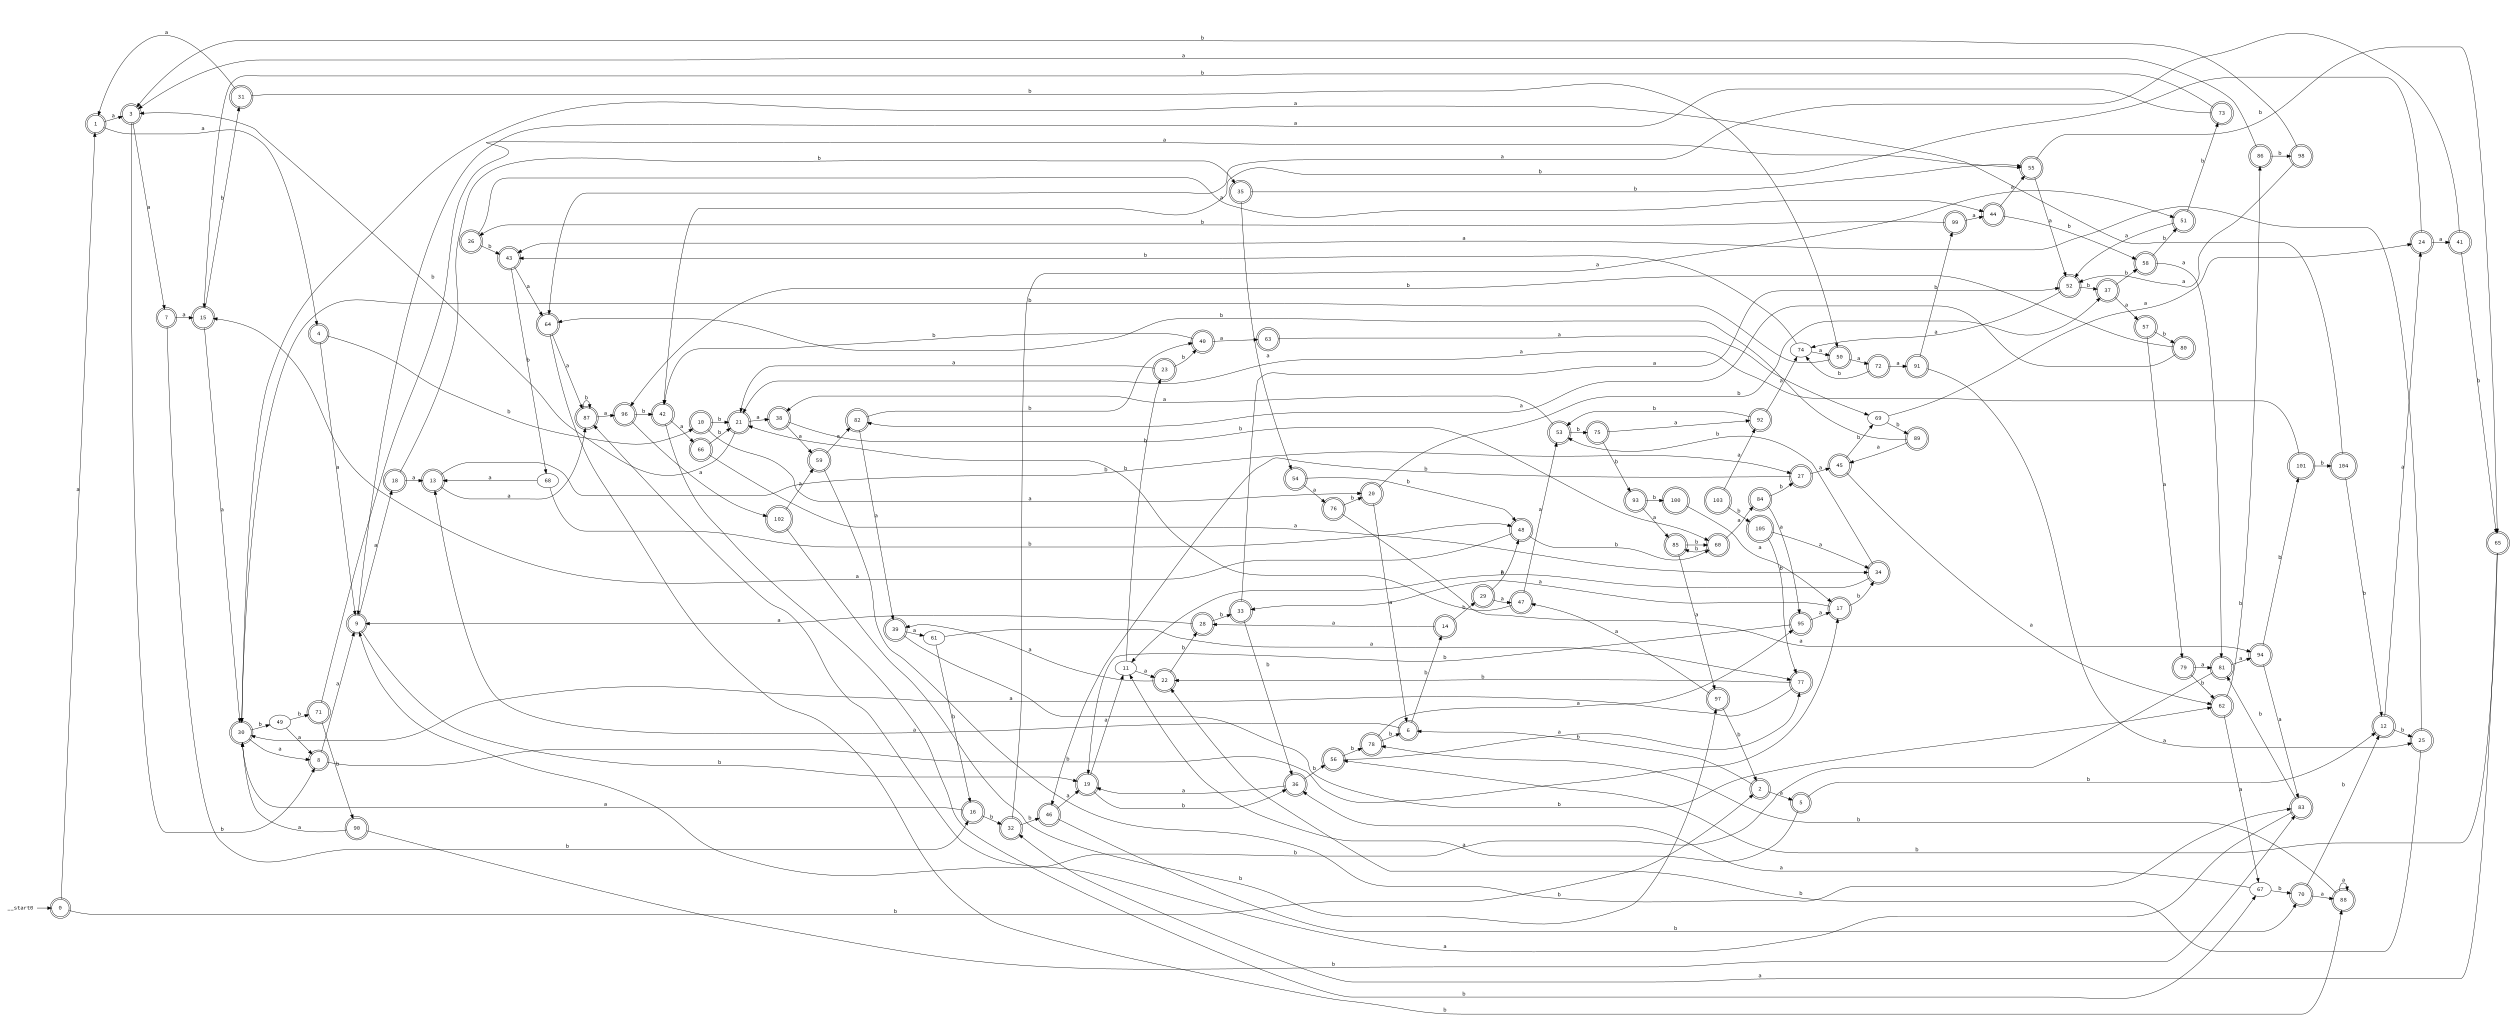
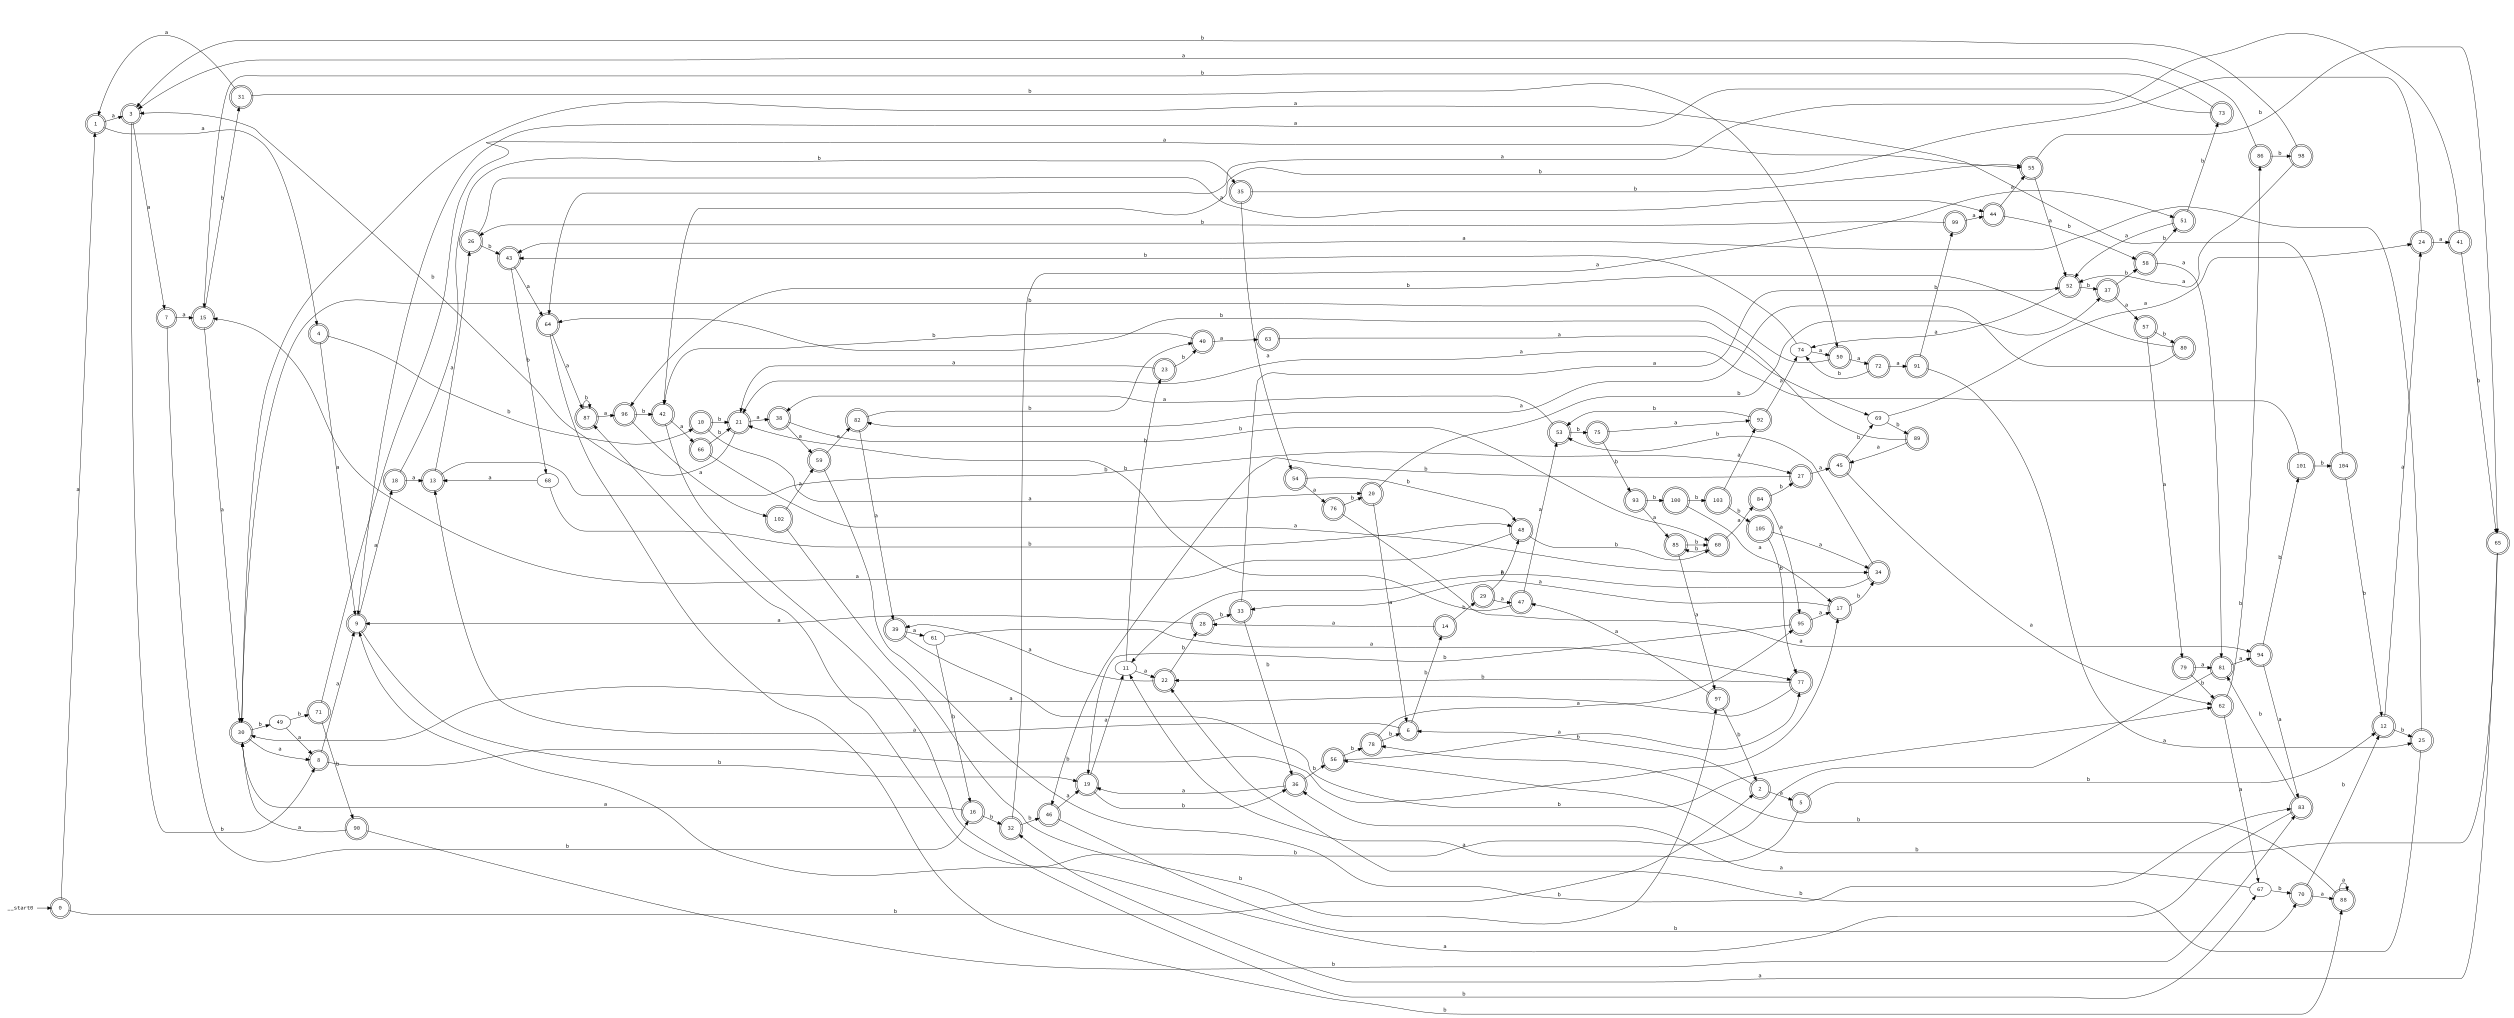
(532, 499) -> (455, 364)
none -> (1695, 501)
